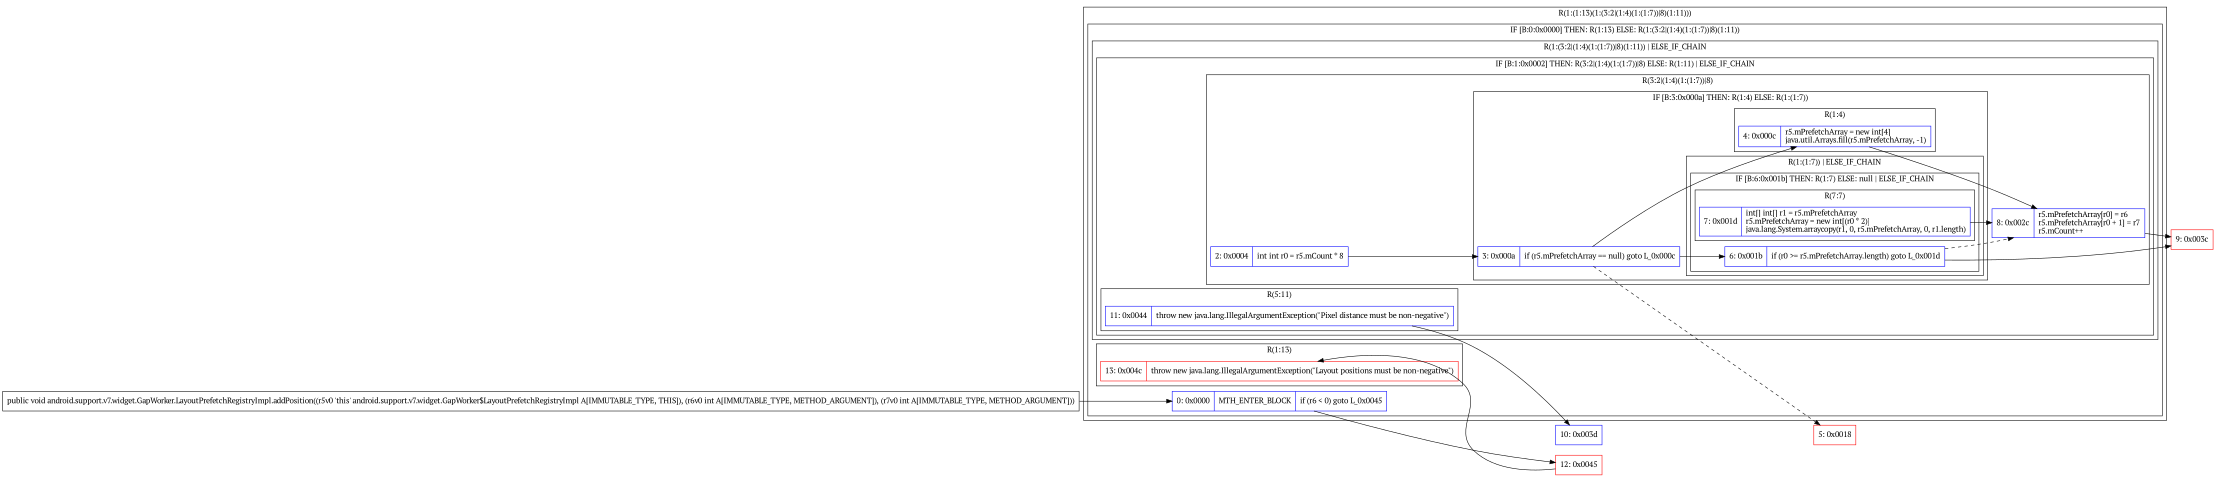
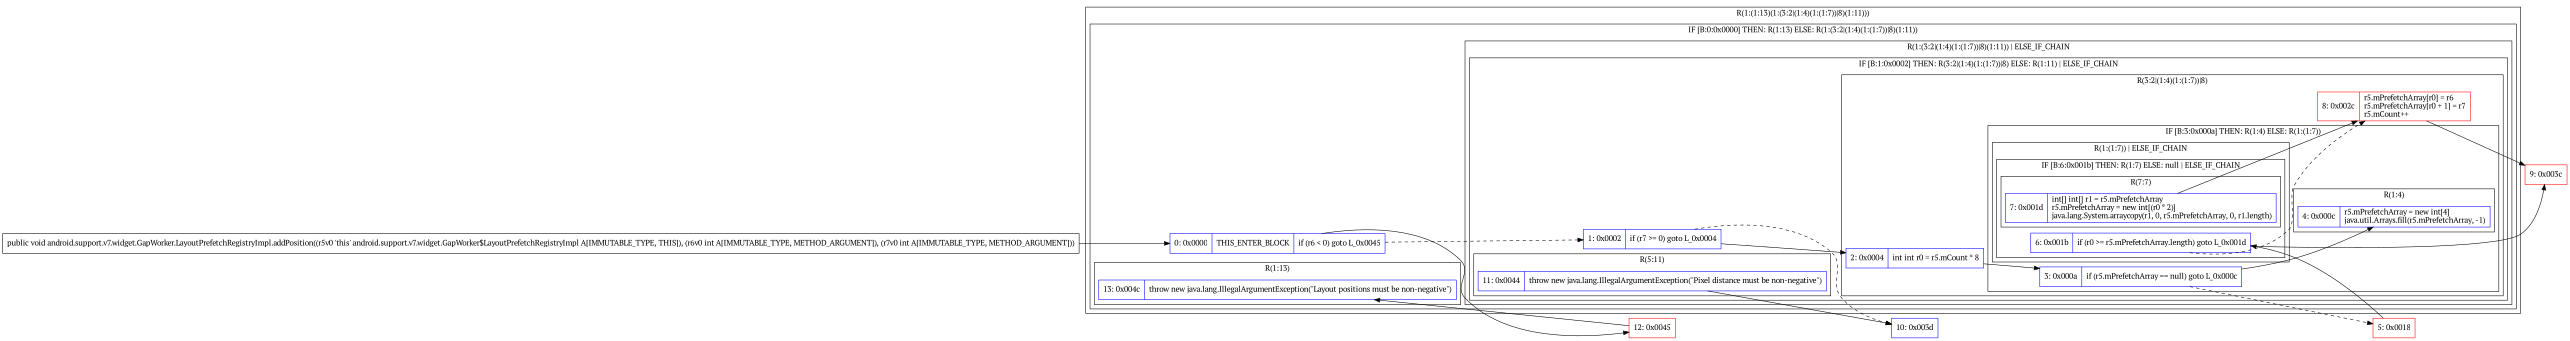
(1959, 177) -> none
(2068, 223) -> (2394, 106)
none -> (1652, 239)
(1700, 257) -> (2325, 273)
(1279, 371) -> (1278, 290)
(1255, 401) -> (1253, 243)
